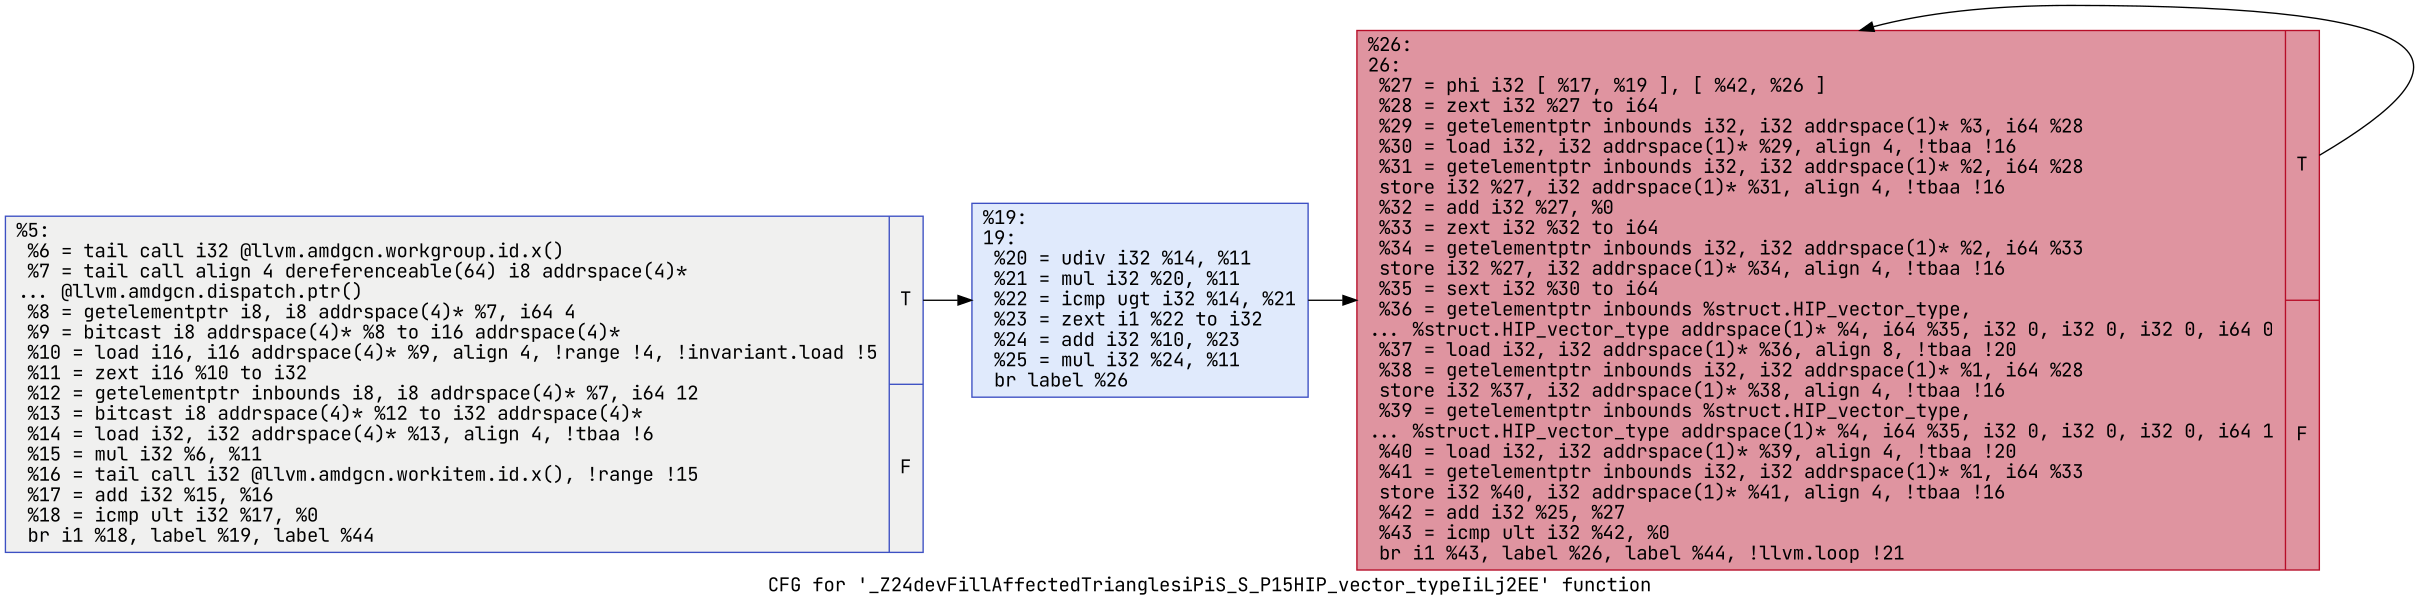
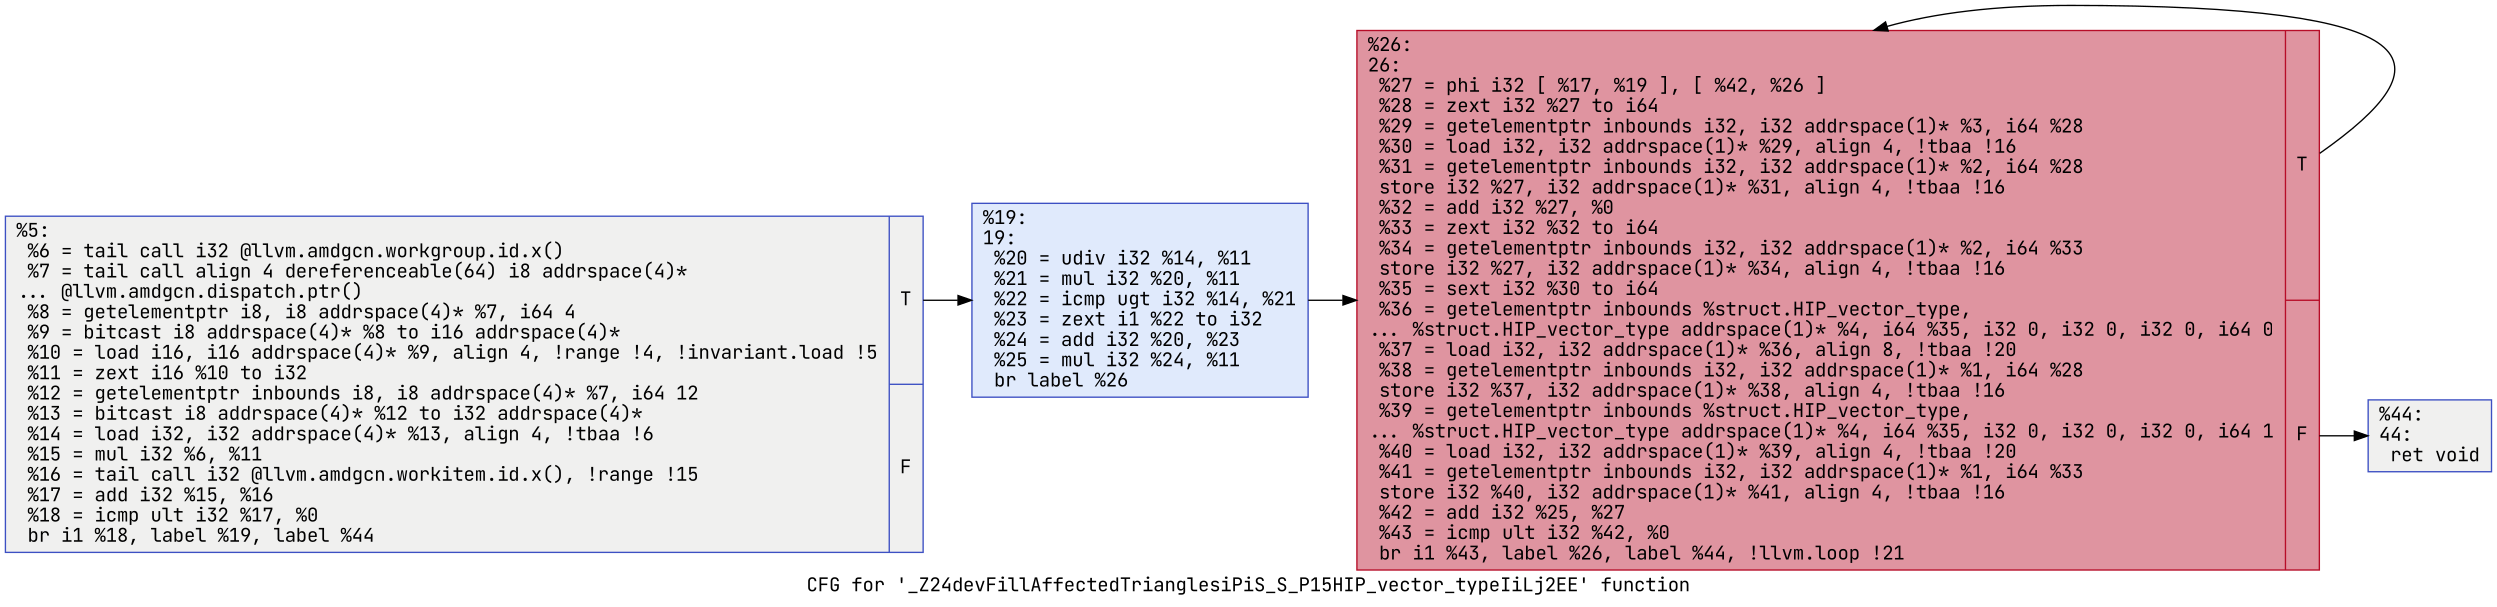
(1112, 340) -> (1112, 340)
none -> (2430, 436)
